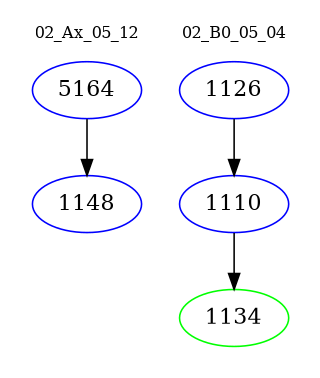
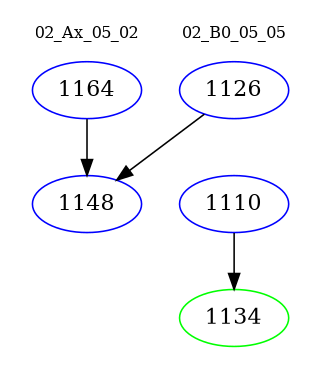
(87, 34) -> (87, 34)
(234, 34) -> (234, 34)
(87, 90) -> (87, 90)
(234, 139) -> (178, 134)
